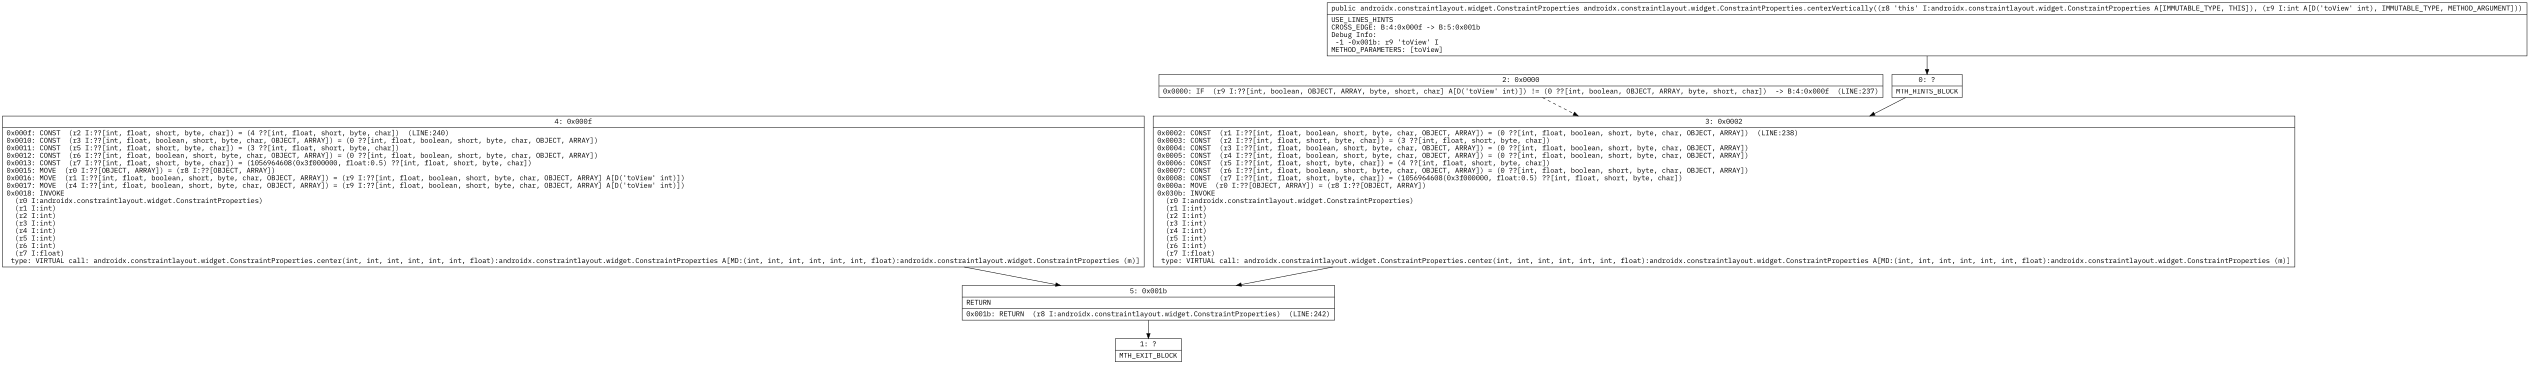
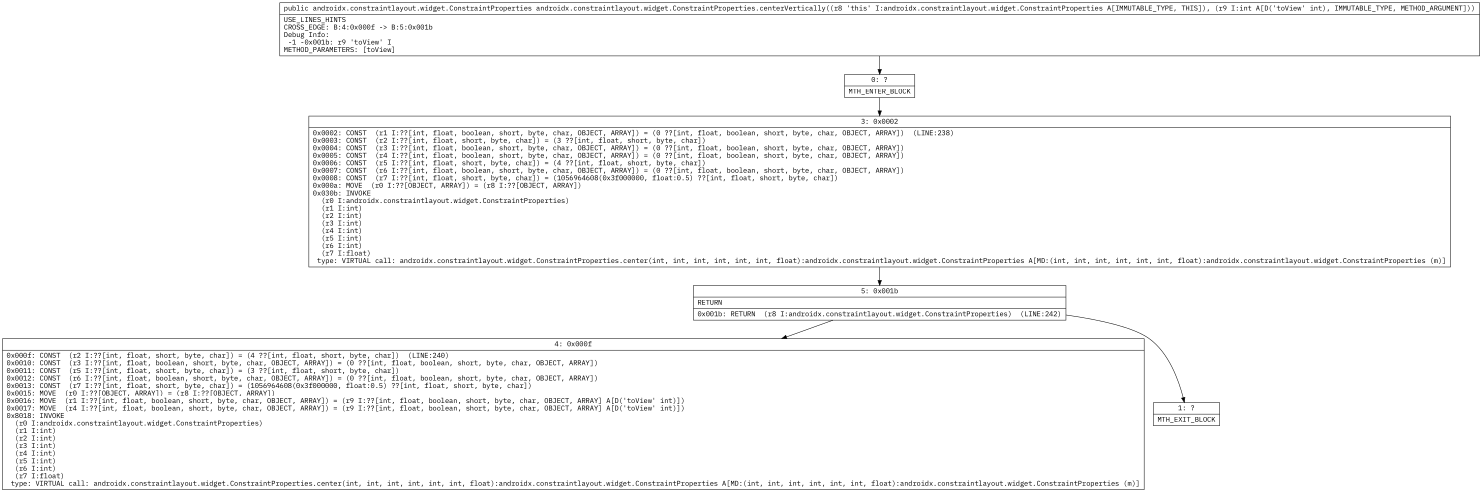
(1521, 86) -> none
(1927, 92) -> (880, 92)
(40, 193) -> (40, 416)
(1010, 276) -> (810, 329)
